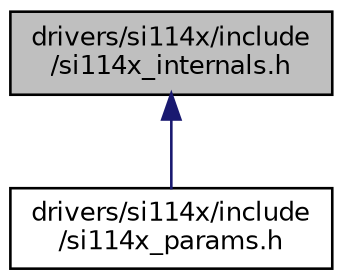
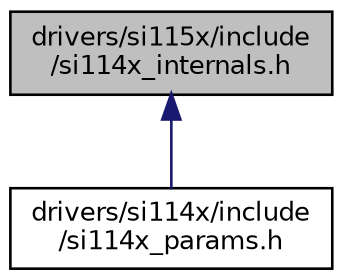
(171, 53) -> (171, 53)
